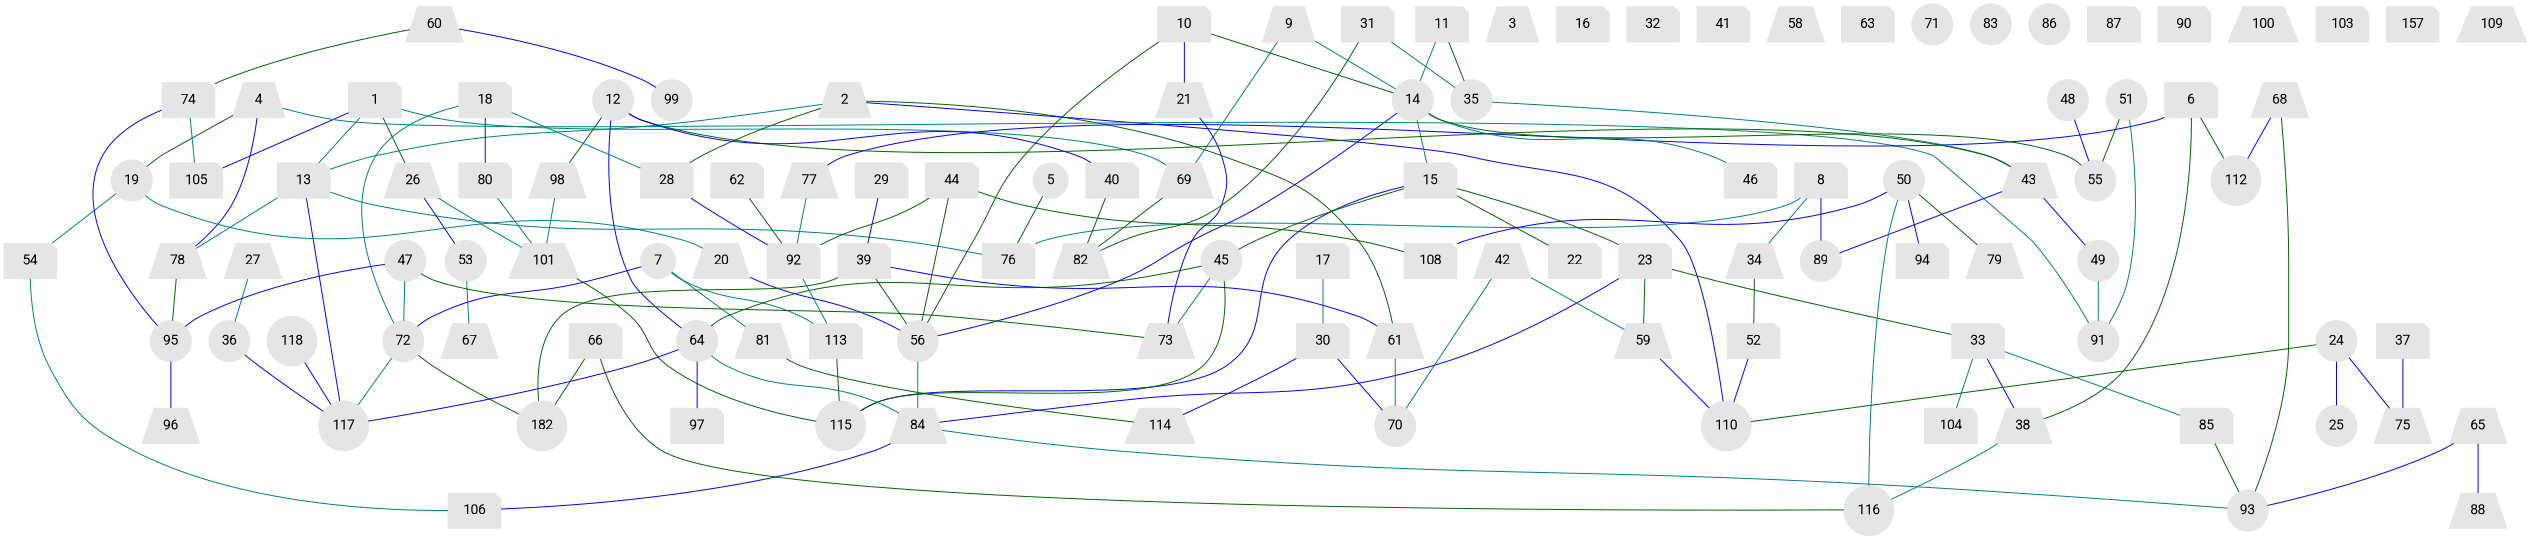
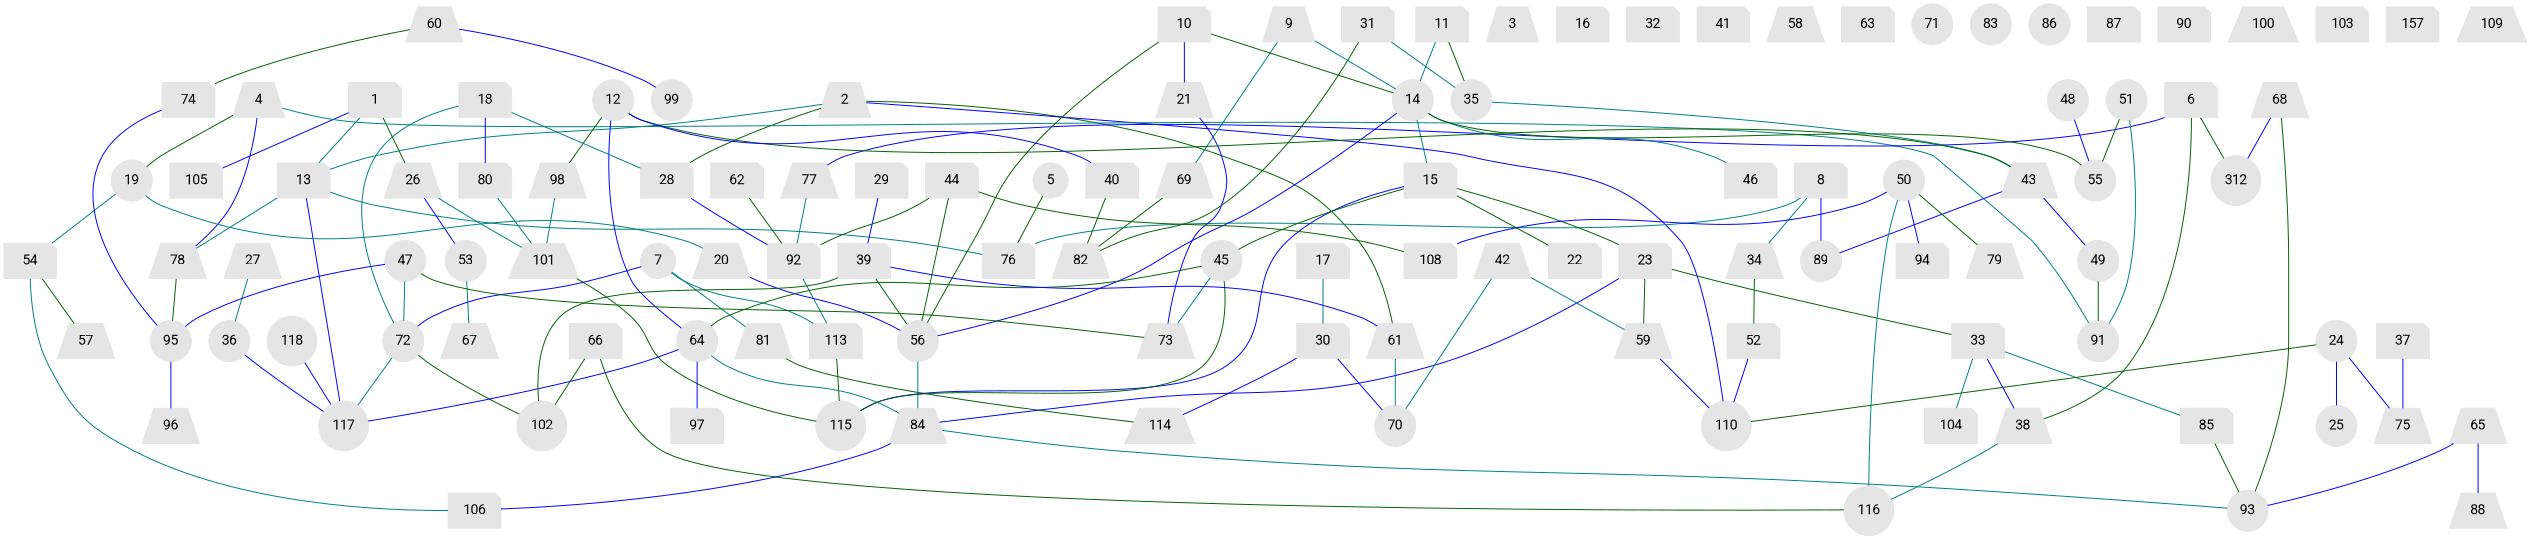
(785, 129) -> none
(193, 145) -> none
(2236, 181) -> (2236, 181)
(2098, 301) -> (2098, 301)
none -> (86, 341)
(542, 426) -> (542, 426)
